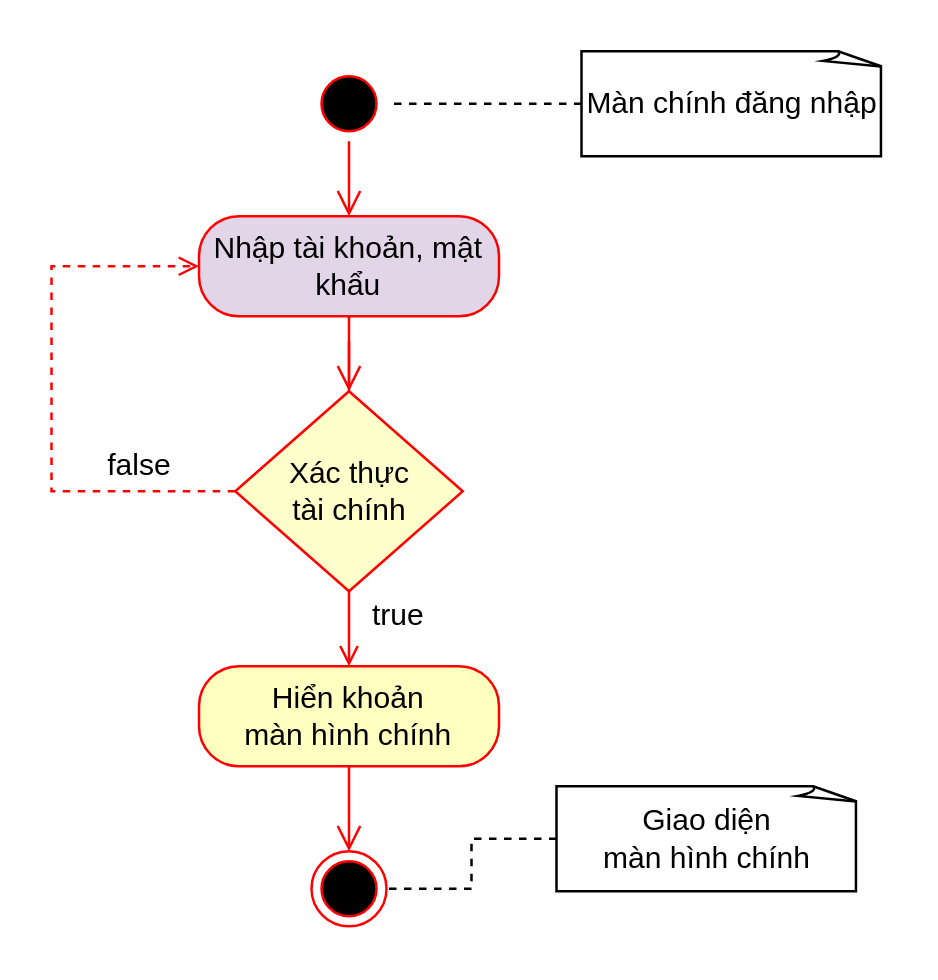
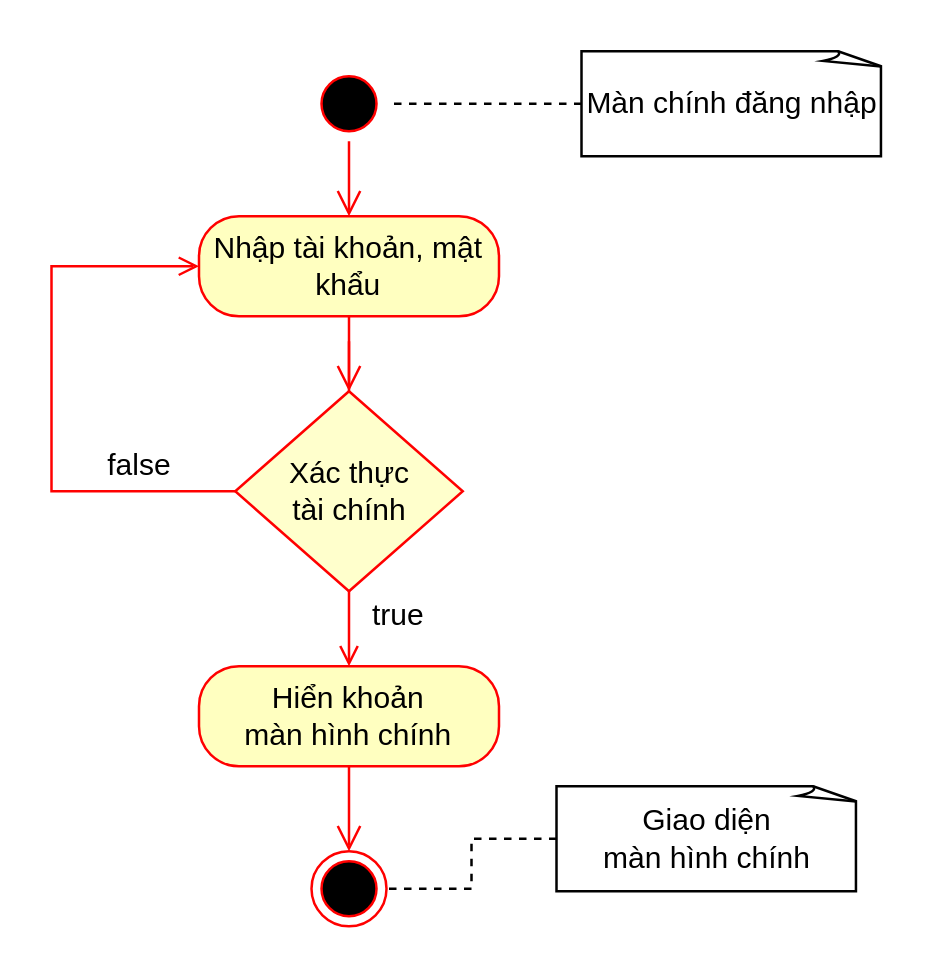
(349, 266) -> (349, 266)
(51, 397) -> (51, 397)
